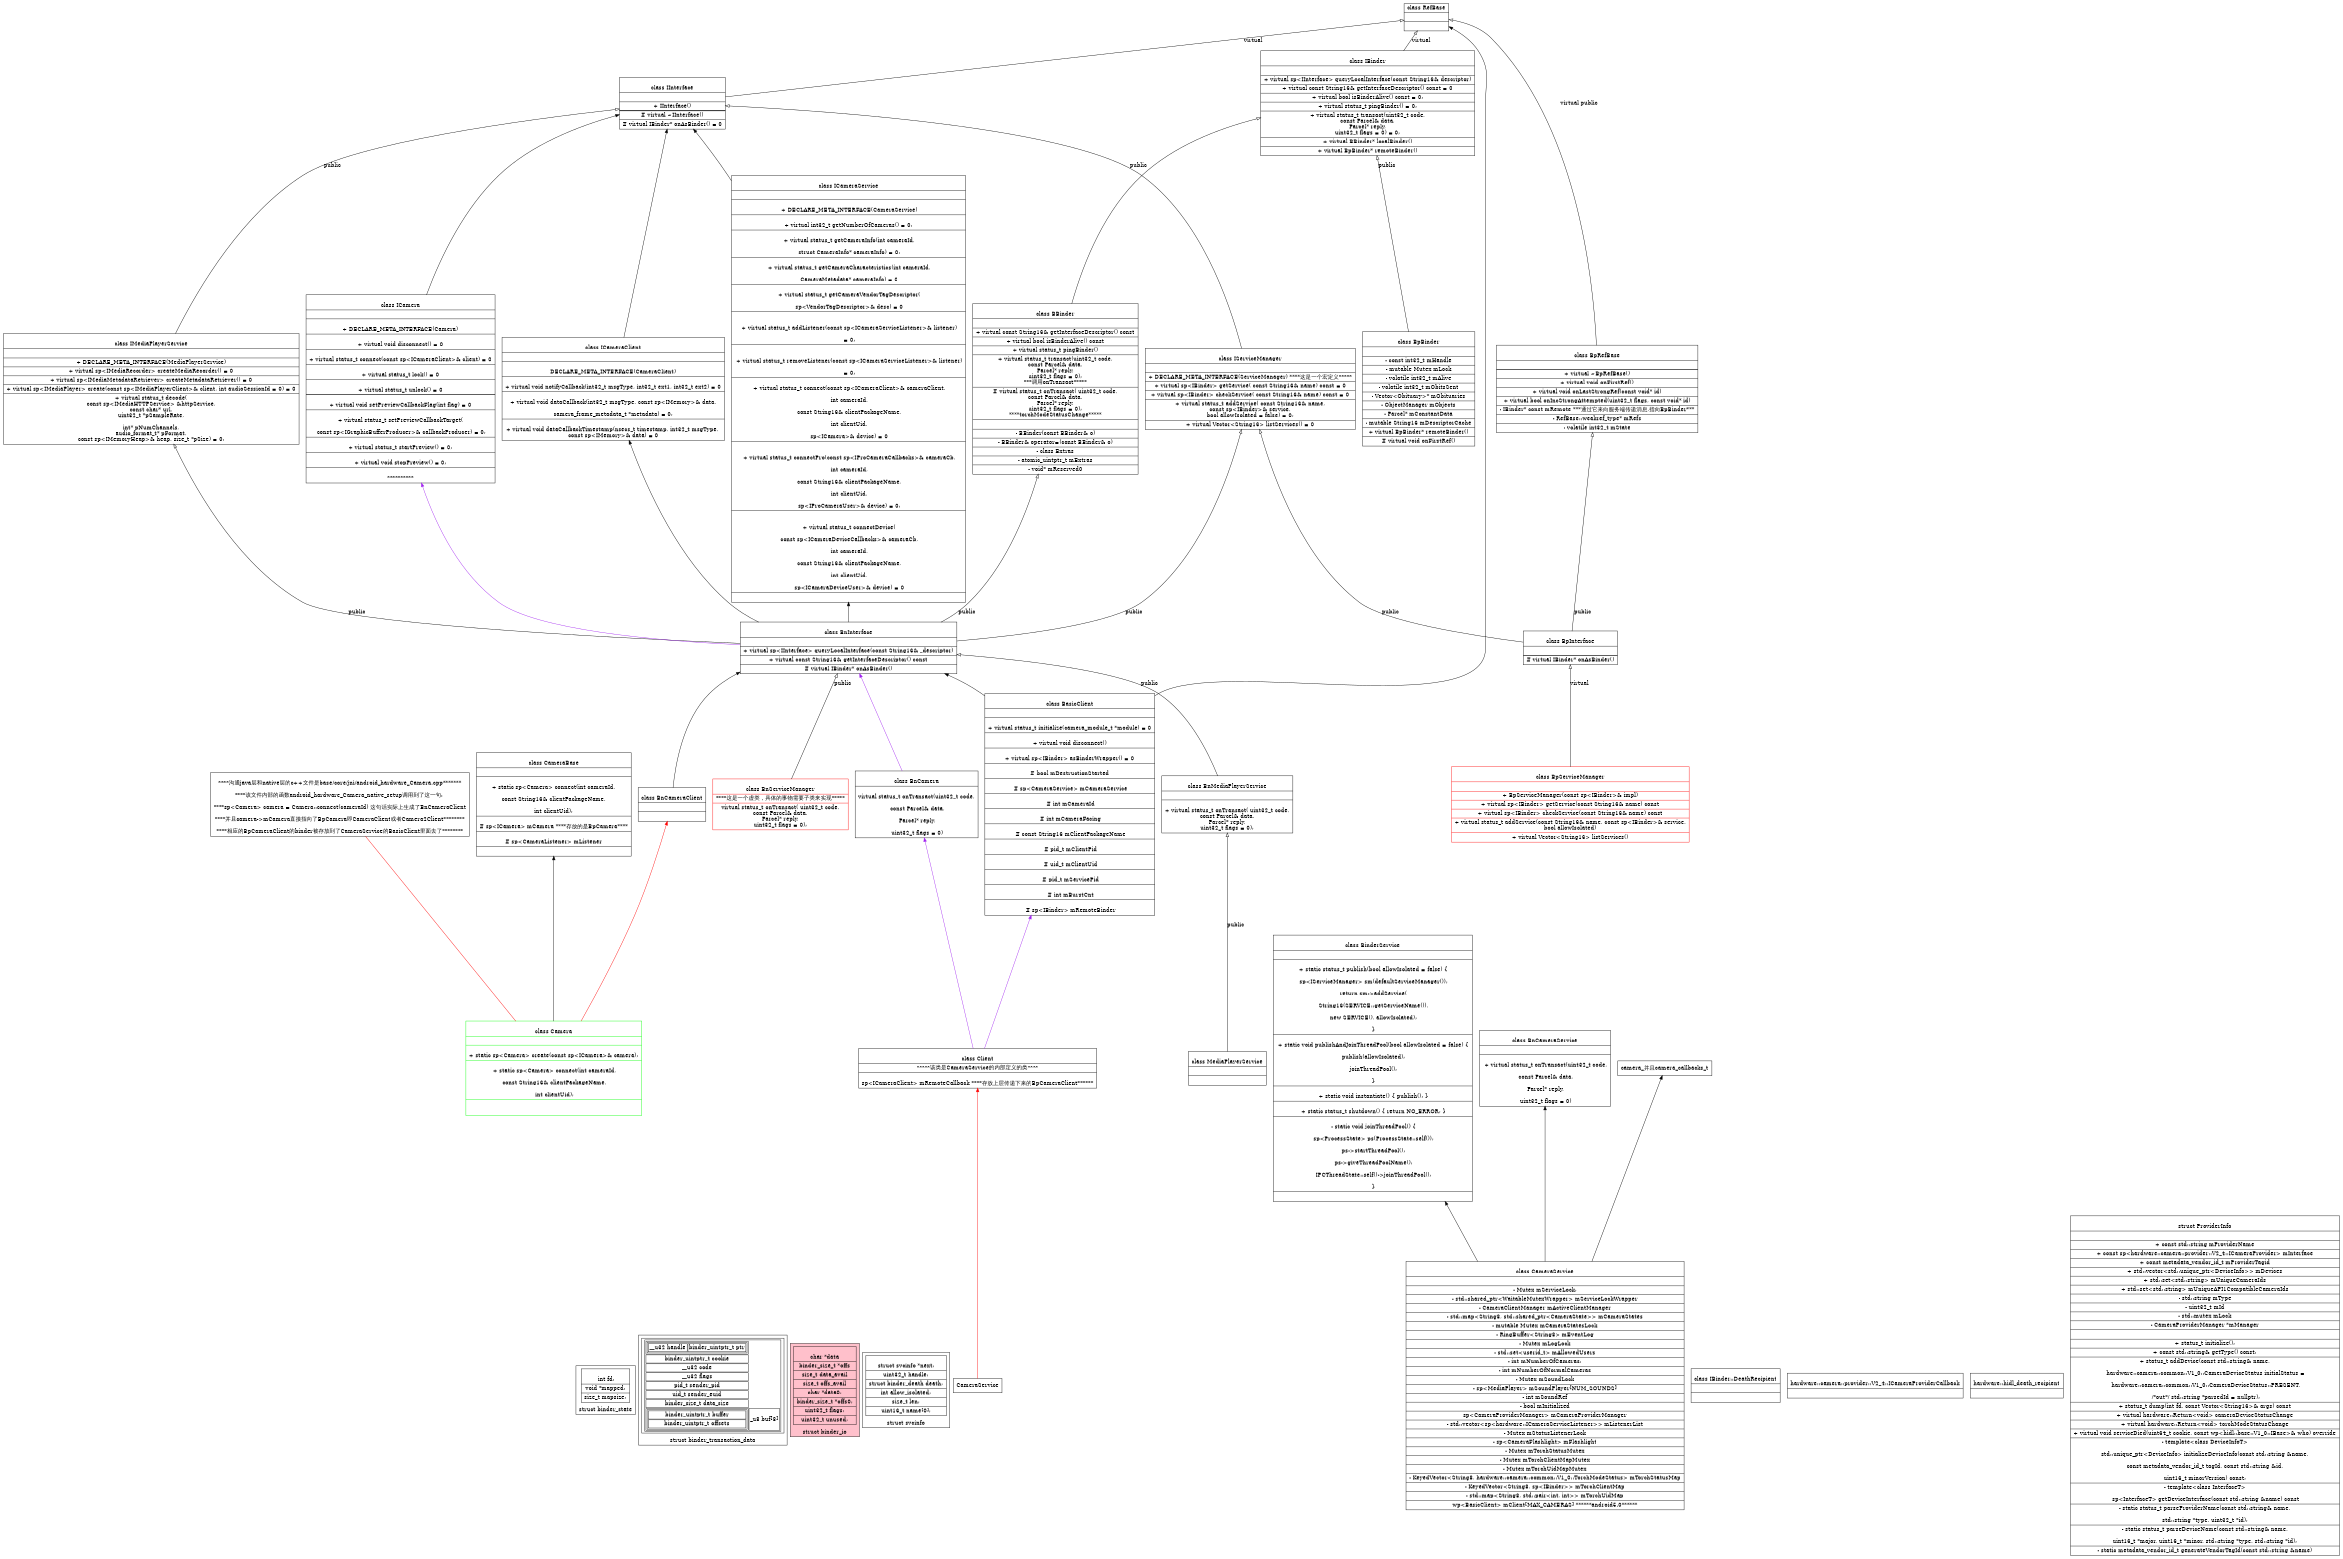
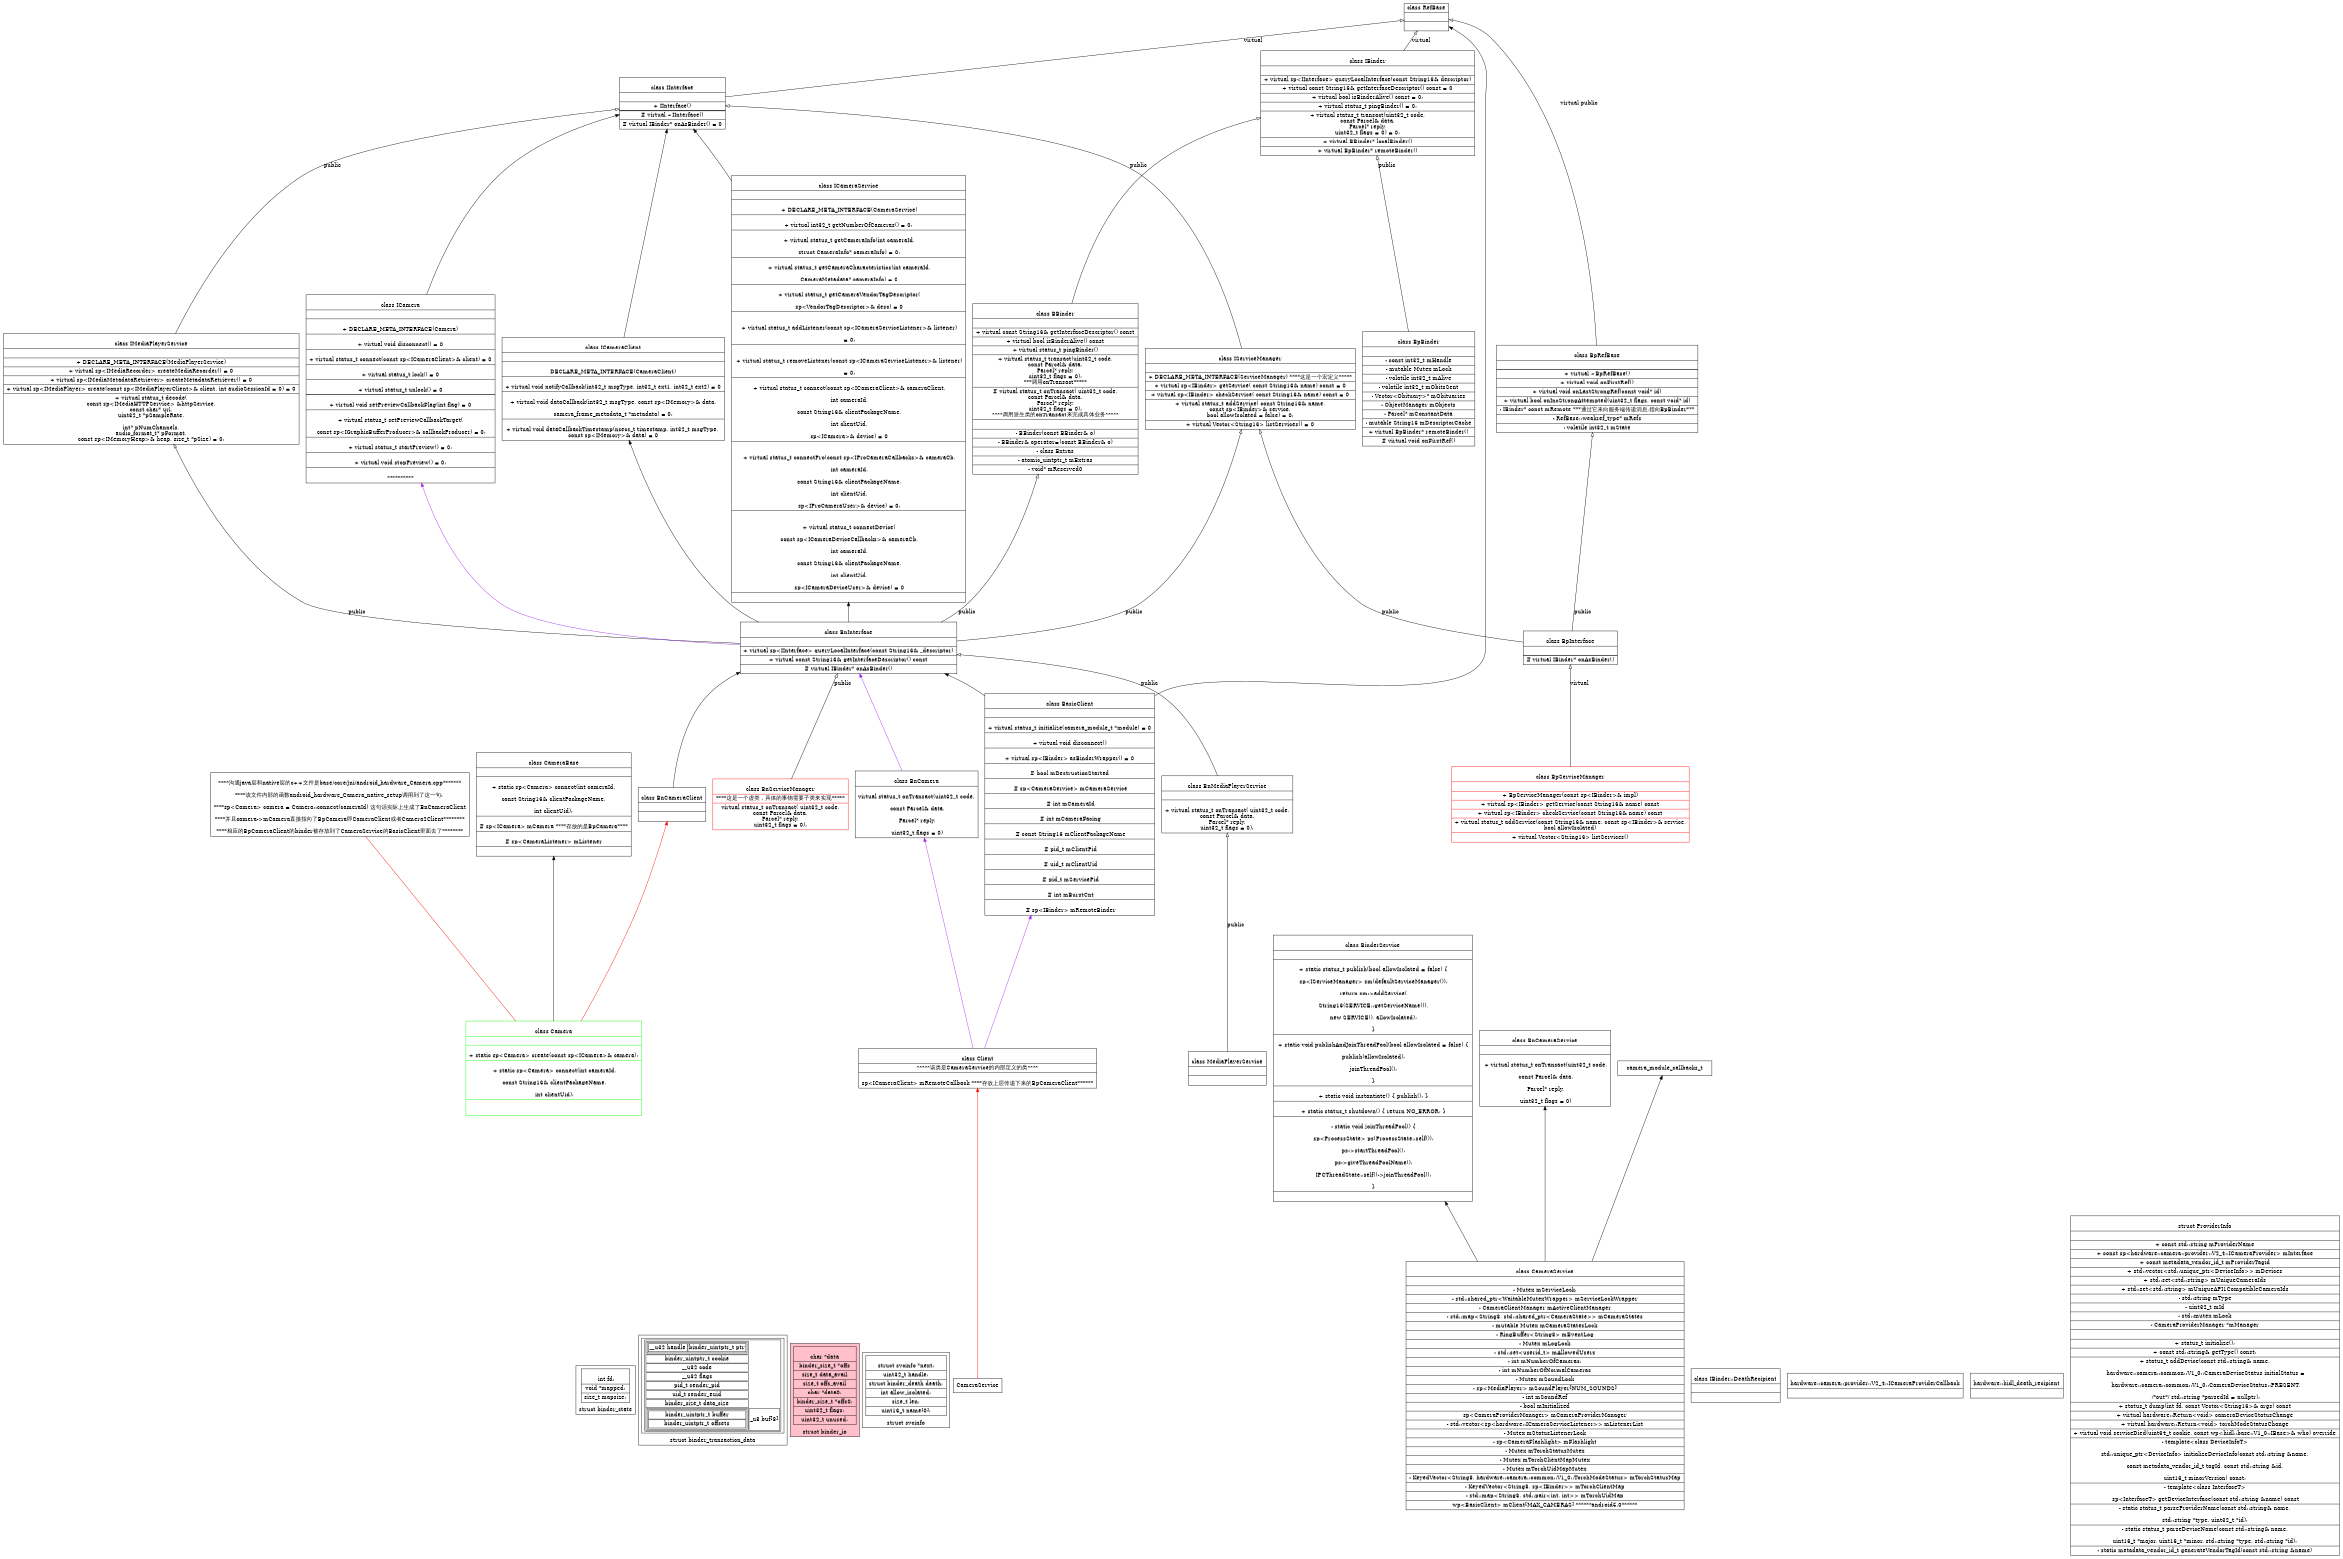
(1055, 415) -> (1055, 415)
(1665, 1068) -> (1665, 1068)
